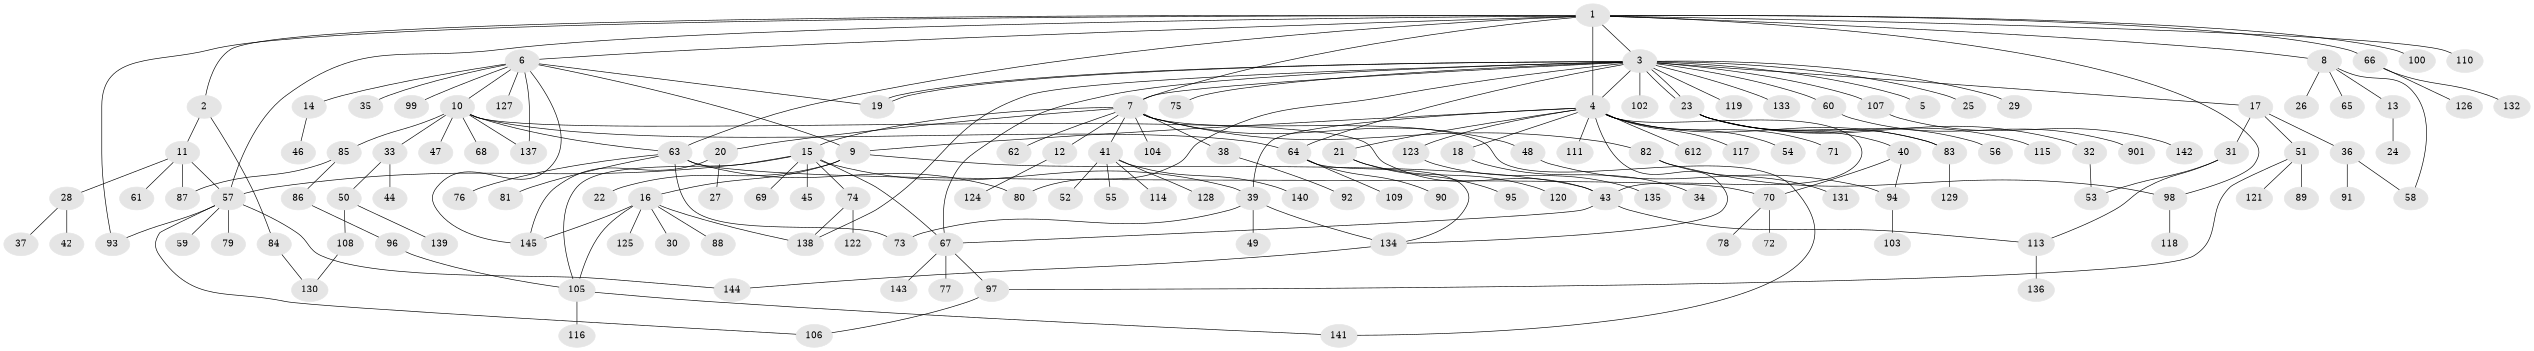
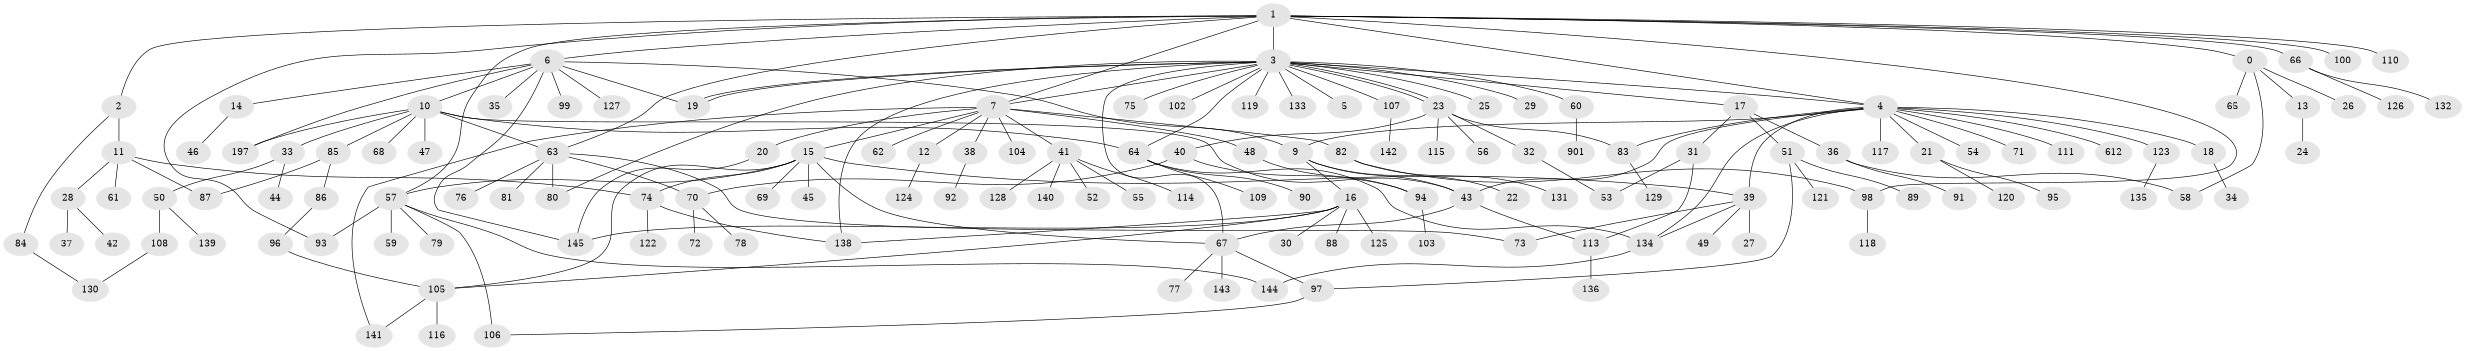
(2324, 61) -> (2250, 61)
(529, 153) -> (240, 153)
(205, 175) -> (383, 178)
(718, 176) -> (1749, 221)
